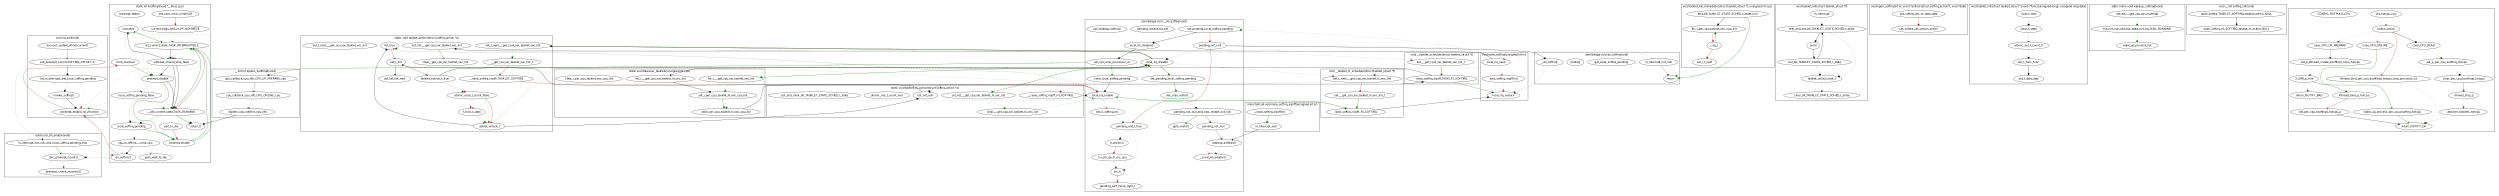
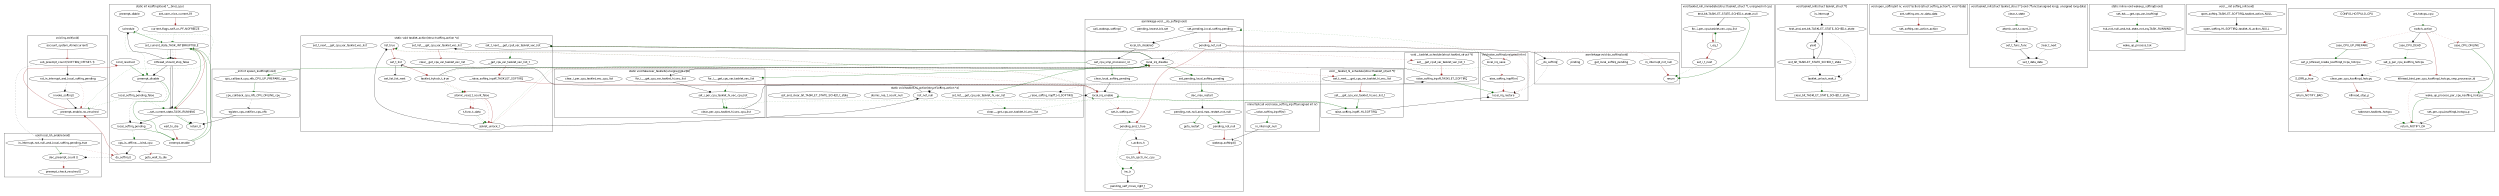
(2029, 21) -> (2041, 53)
(1195, 84) -> (1195, 84)
(173, 93) -> none
(2354, 95) -> none
(152, 119) -> (152, 119)
(1213, 157) -> none
(1117, 178) -> (1128, 178)
